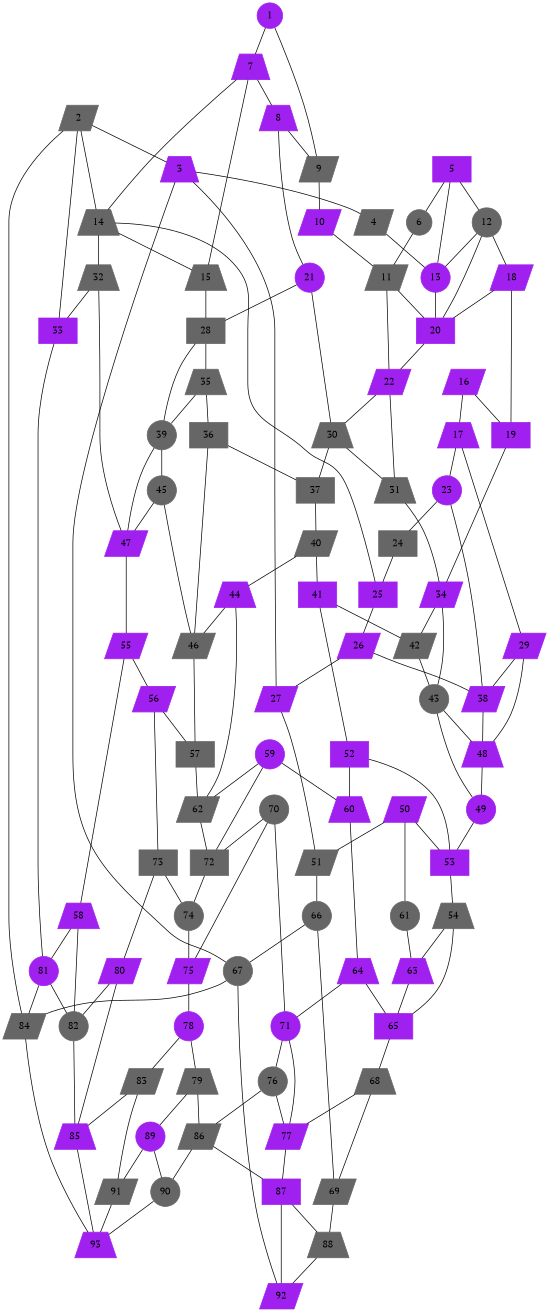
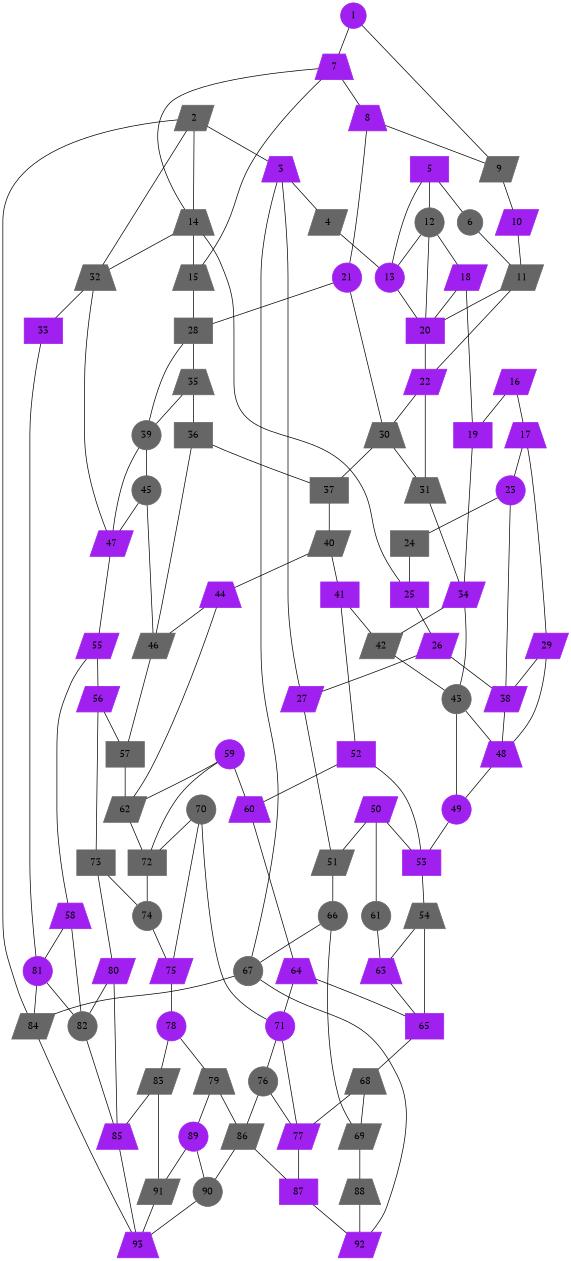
(68, 224) -> (145, 198)
(305, 1218) -> none
